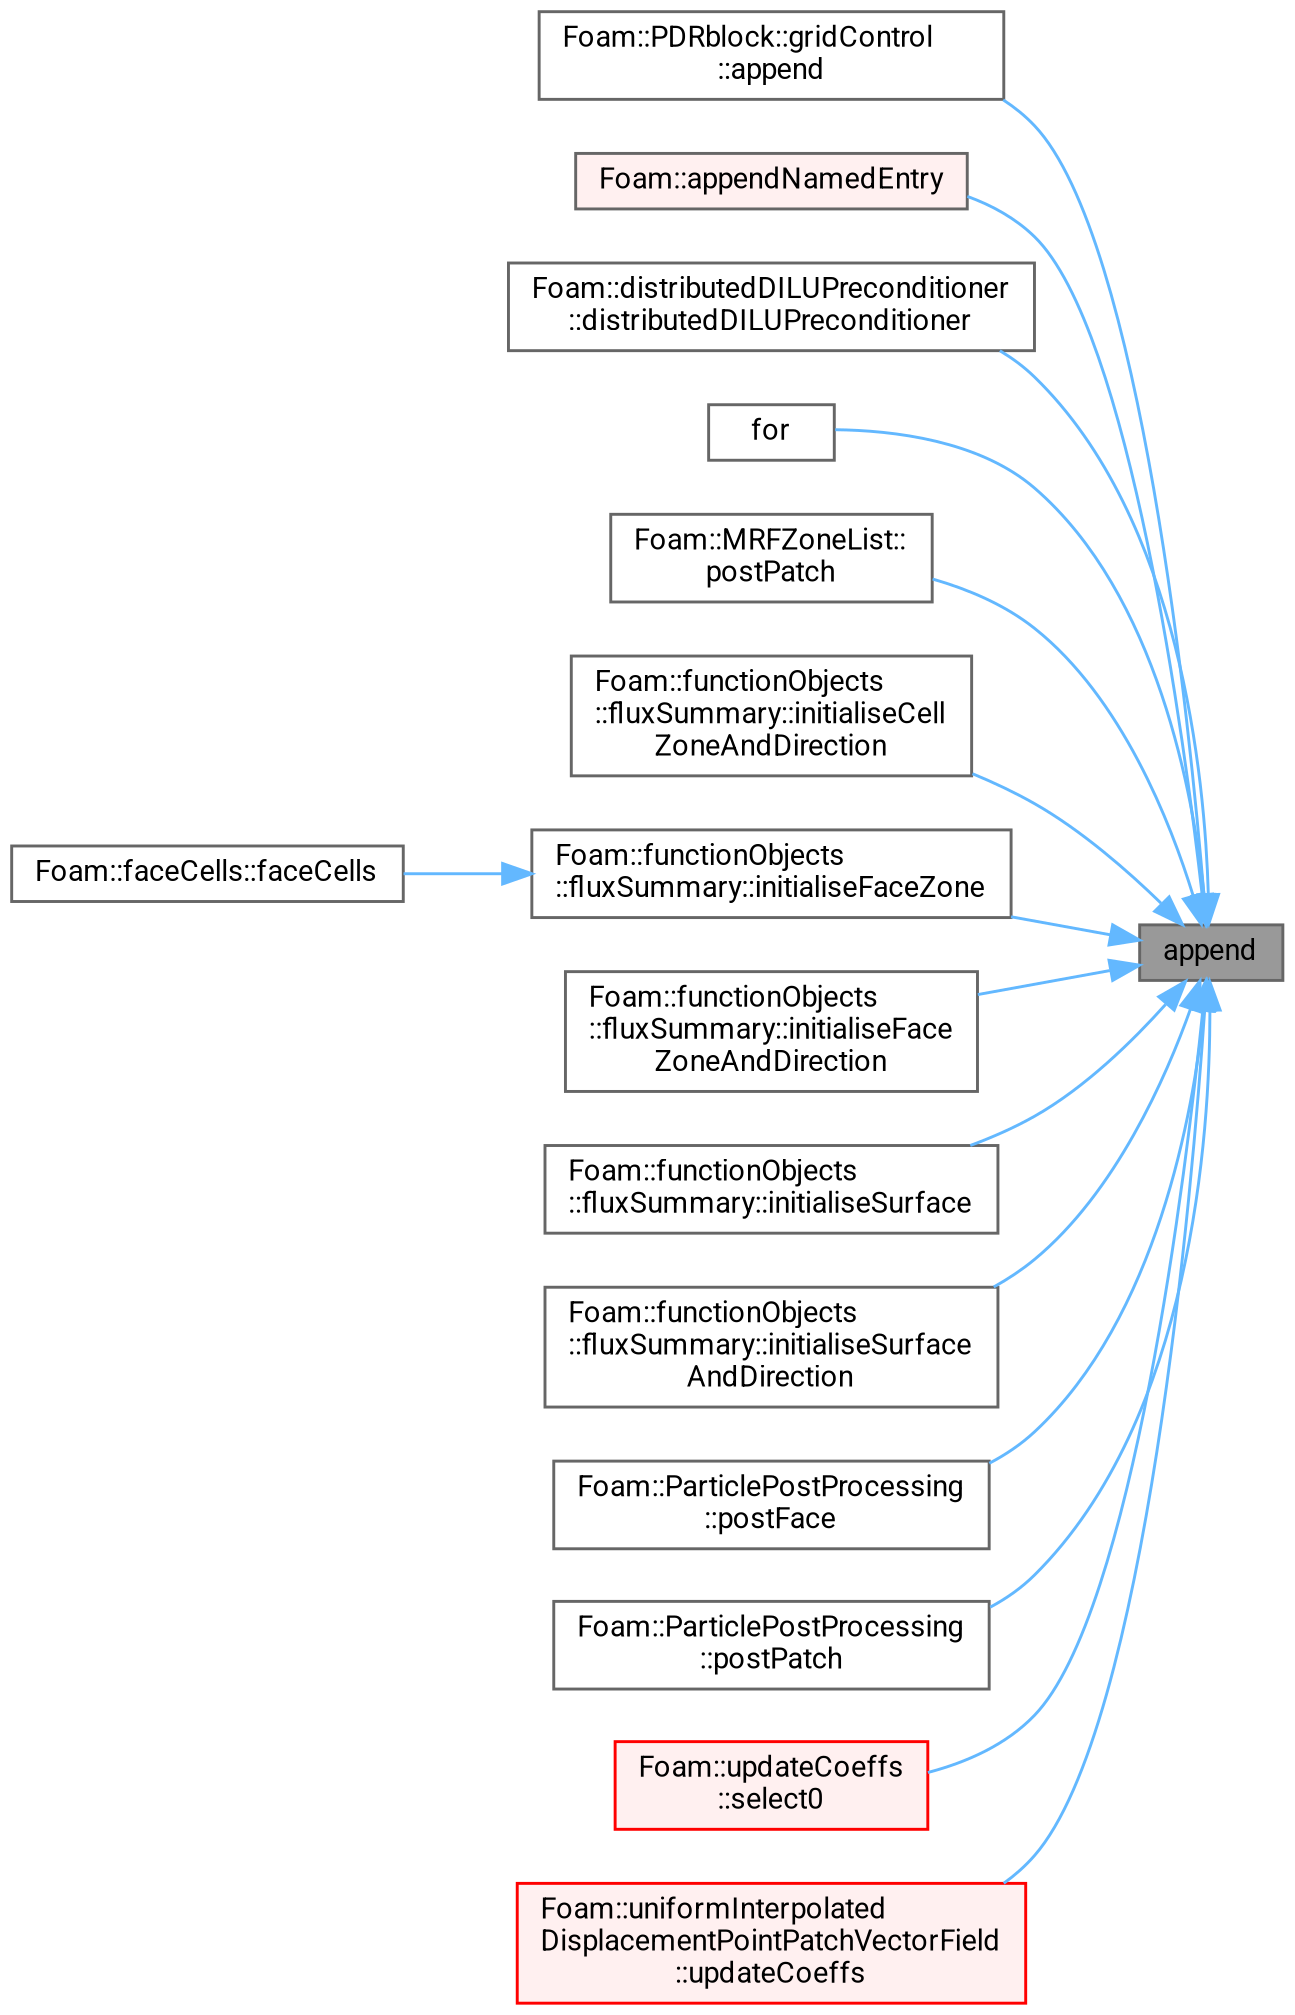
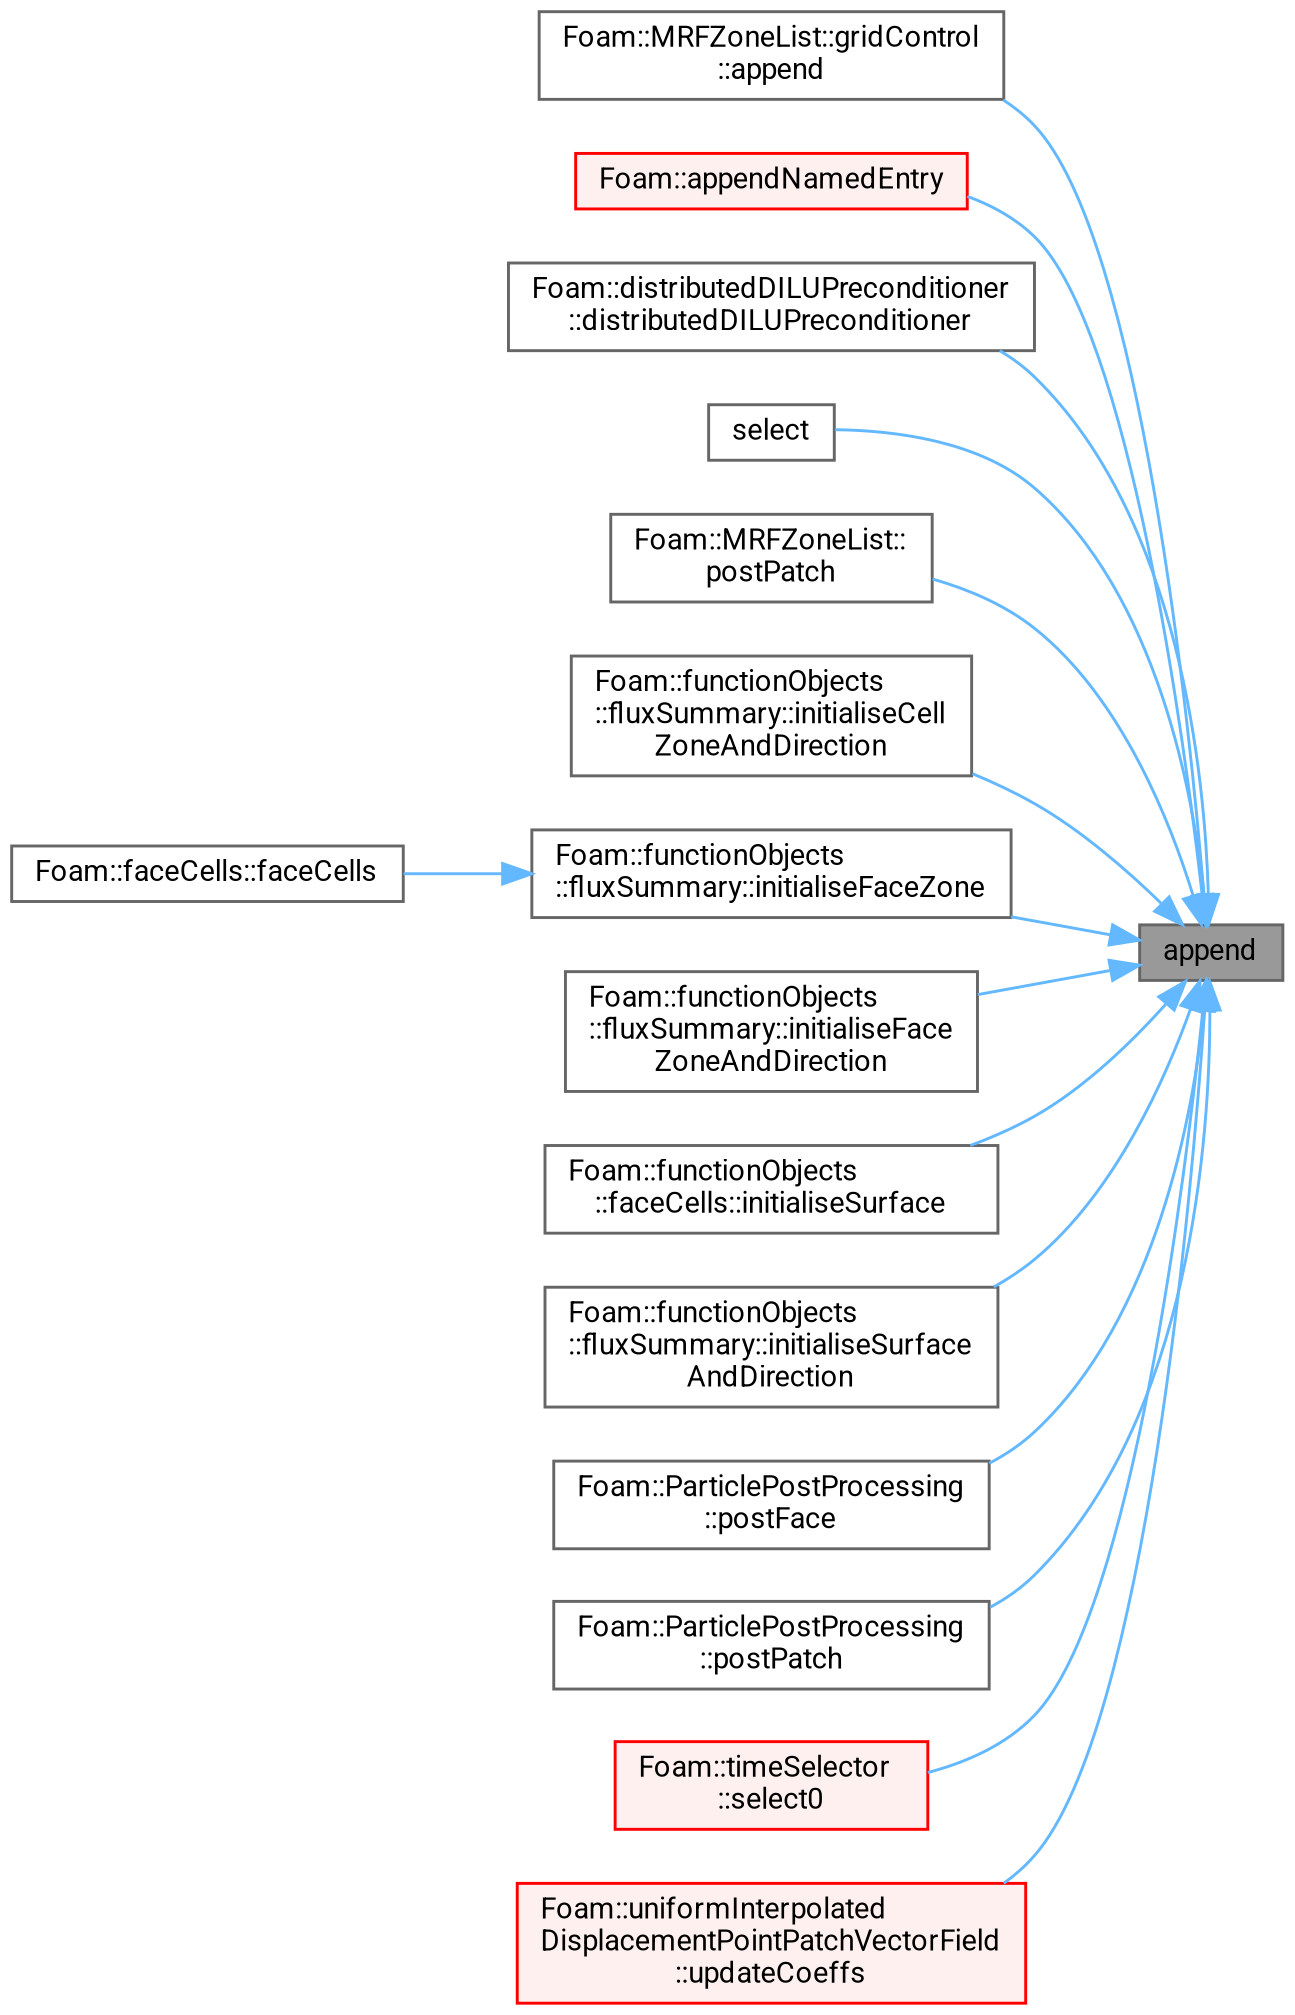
(771, 56) -> (771, 56)
(771, 181) -> (771, 181)
(771, 432) -> (771, 432)
(771, 1189) -> (771, 1189)
(771, 1785) -> (771, 1785)
